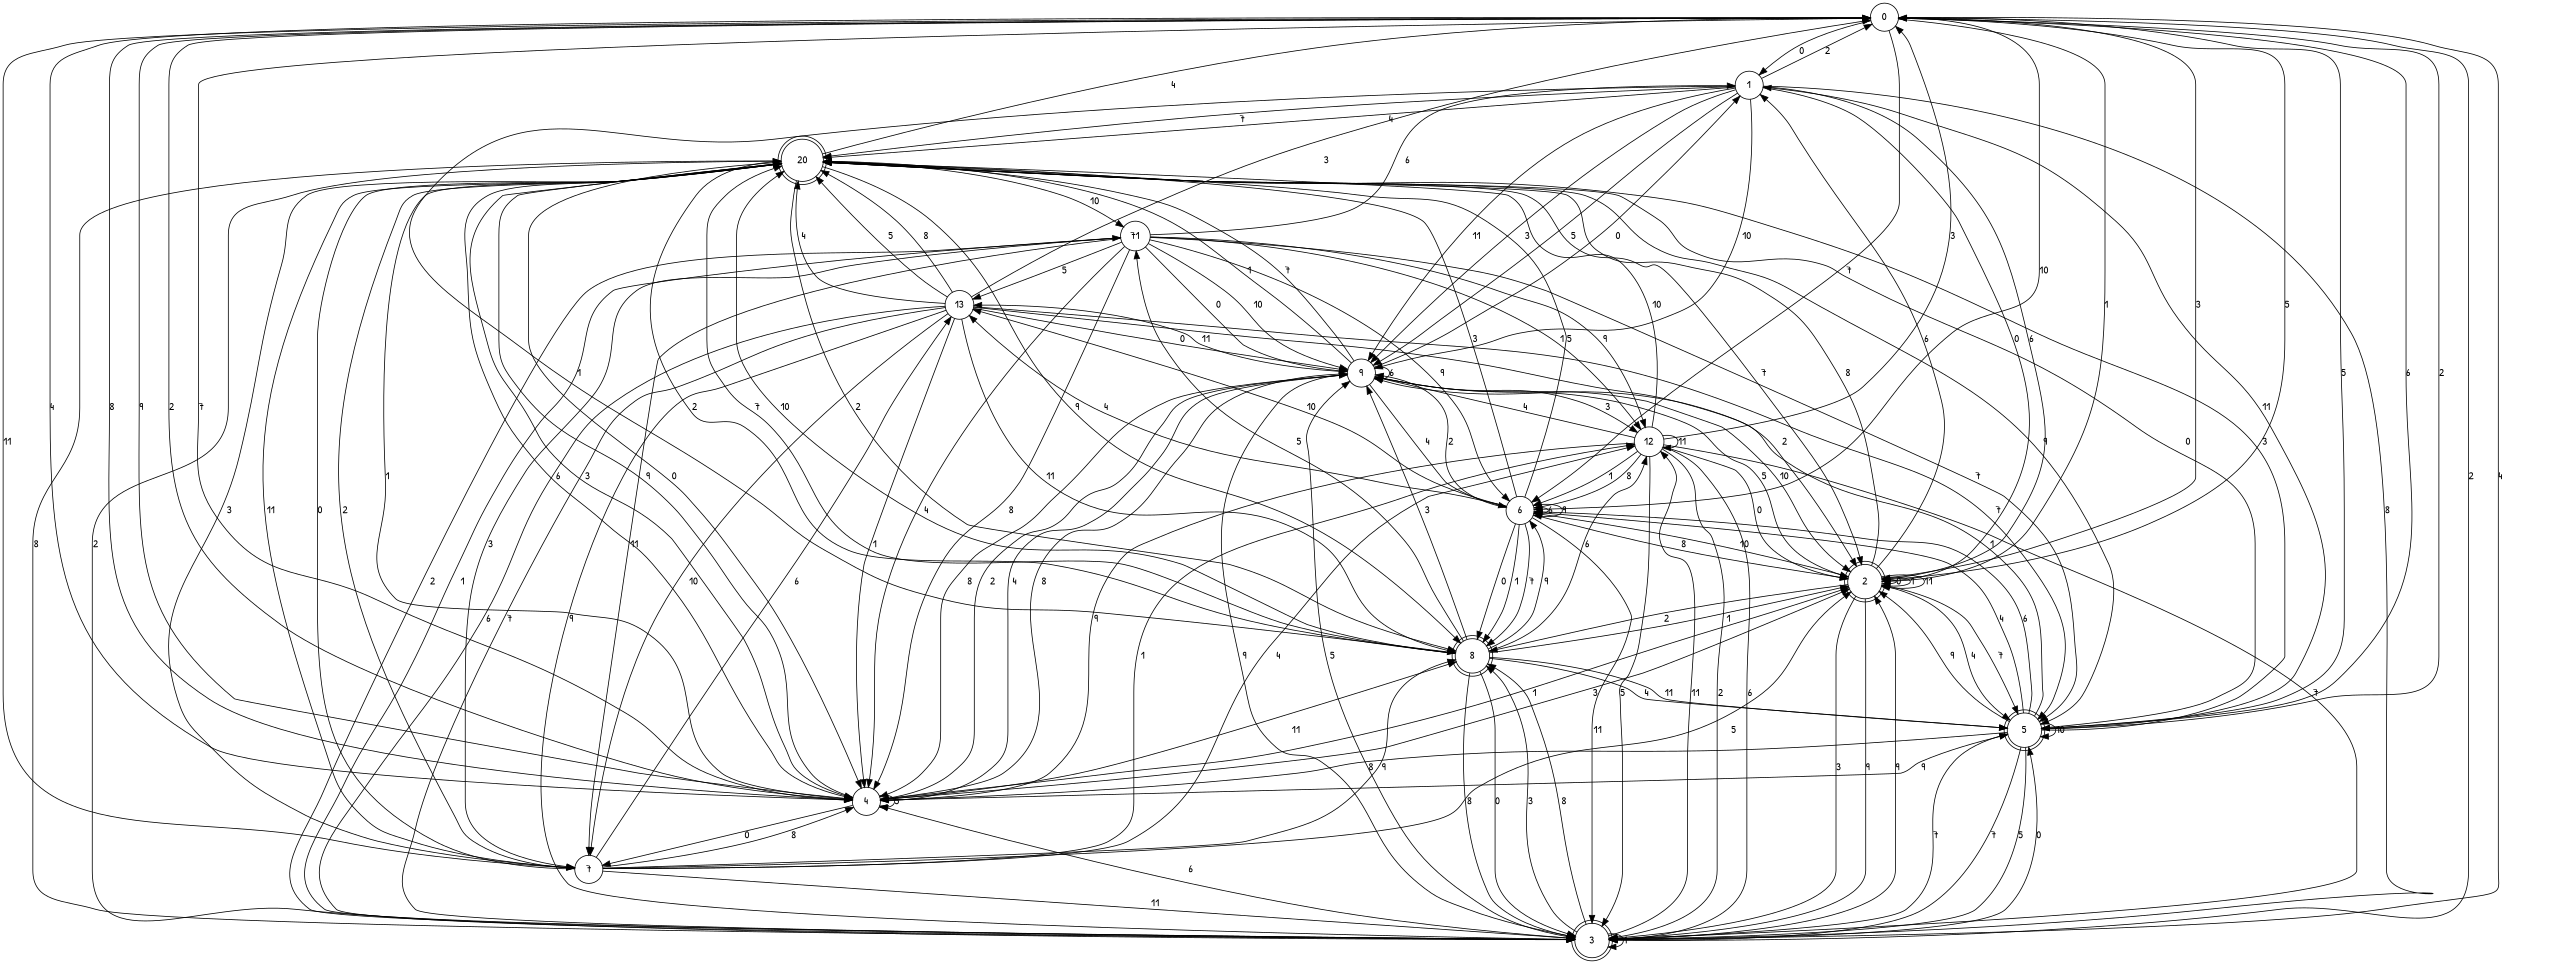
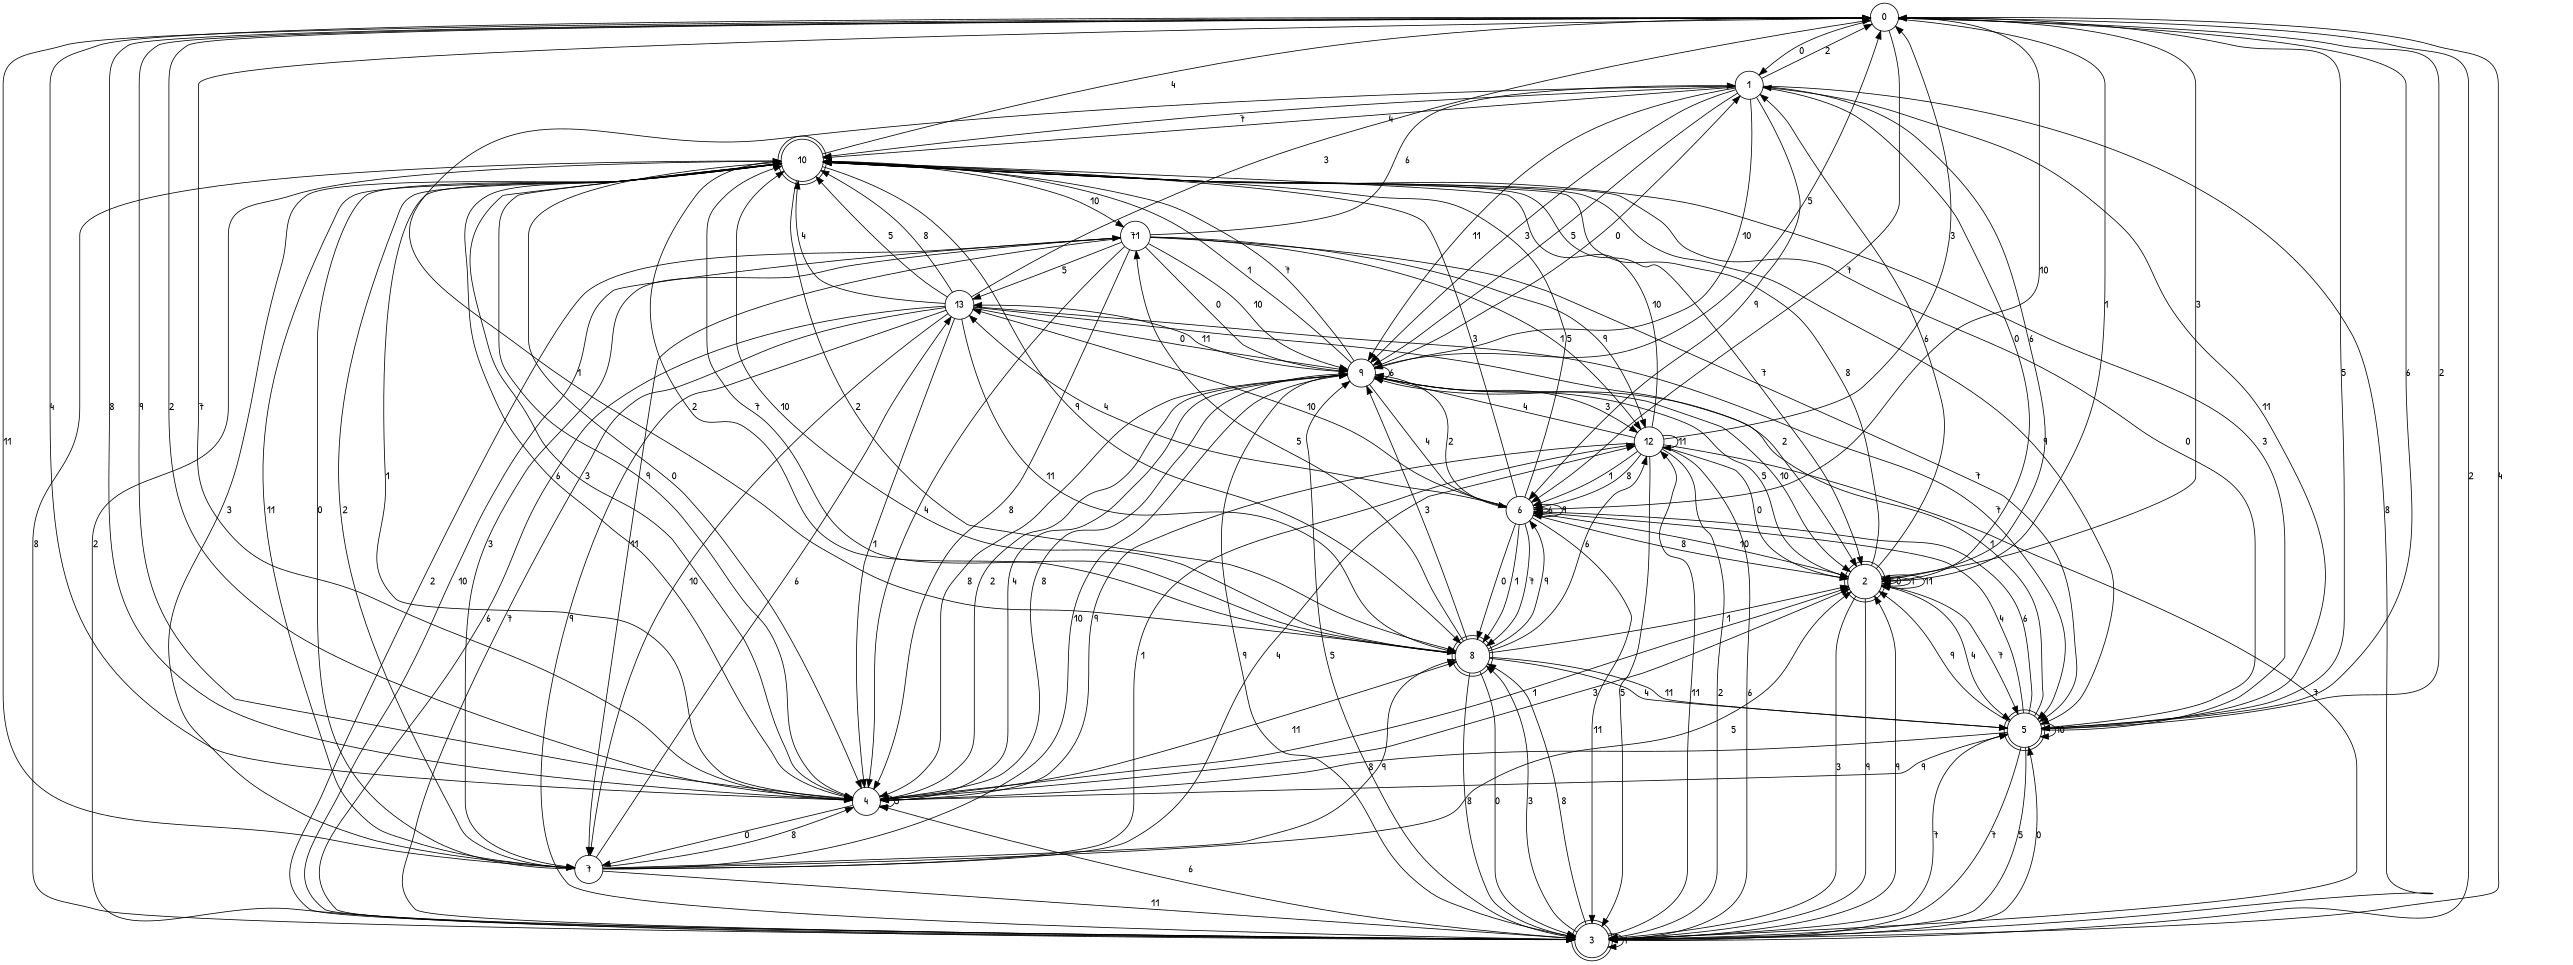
(802, 160) -> (802, 160)
(2285, 272) -> (1686, 325)
(1362, 323) -> (1725, 322)
(463, 582) -> (463, 582)
(1671, 612) -> none
none -> (1058, 731)
